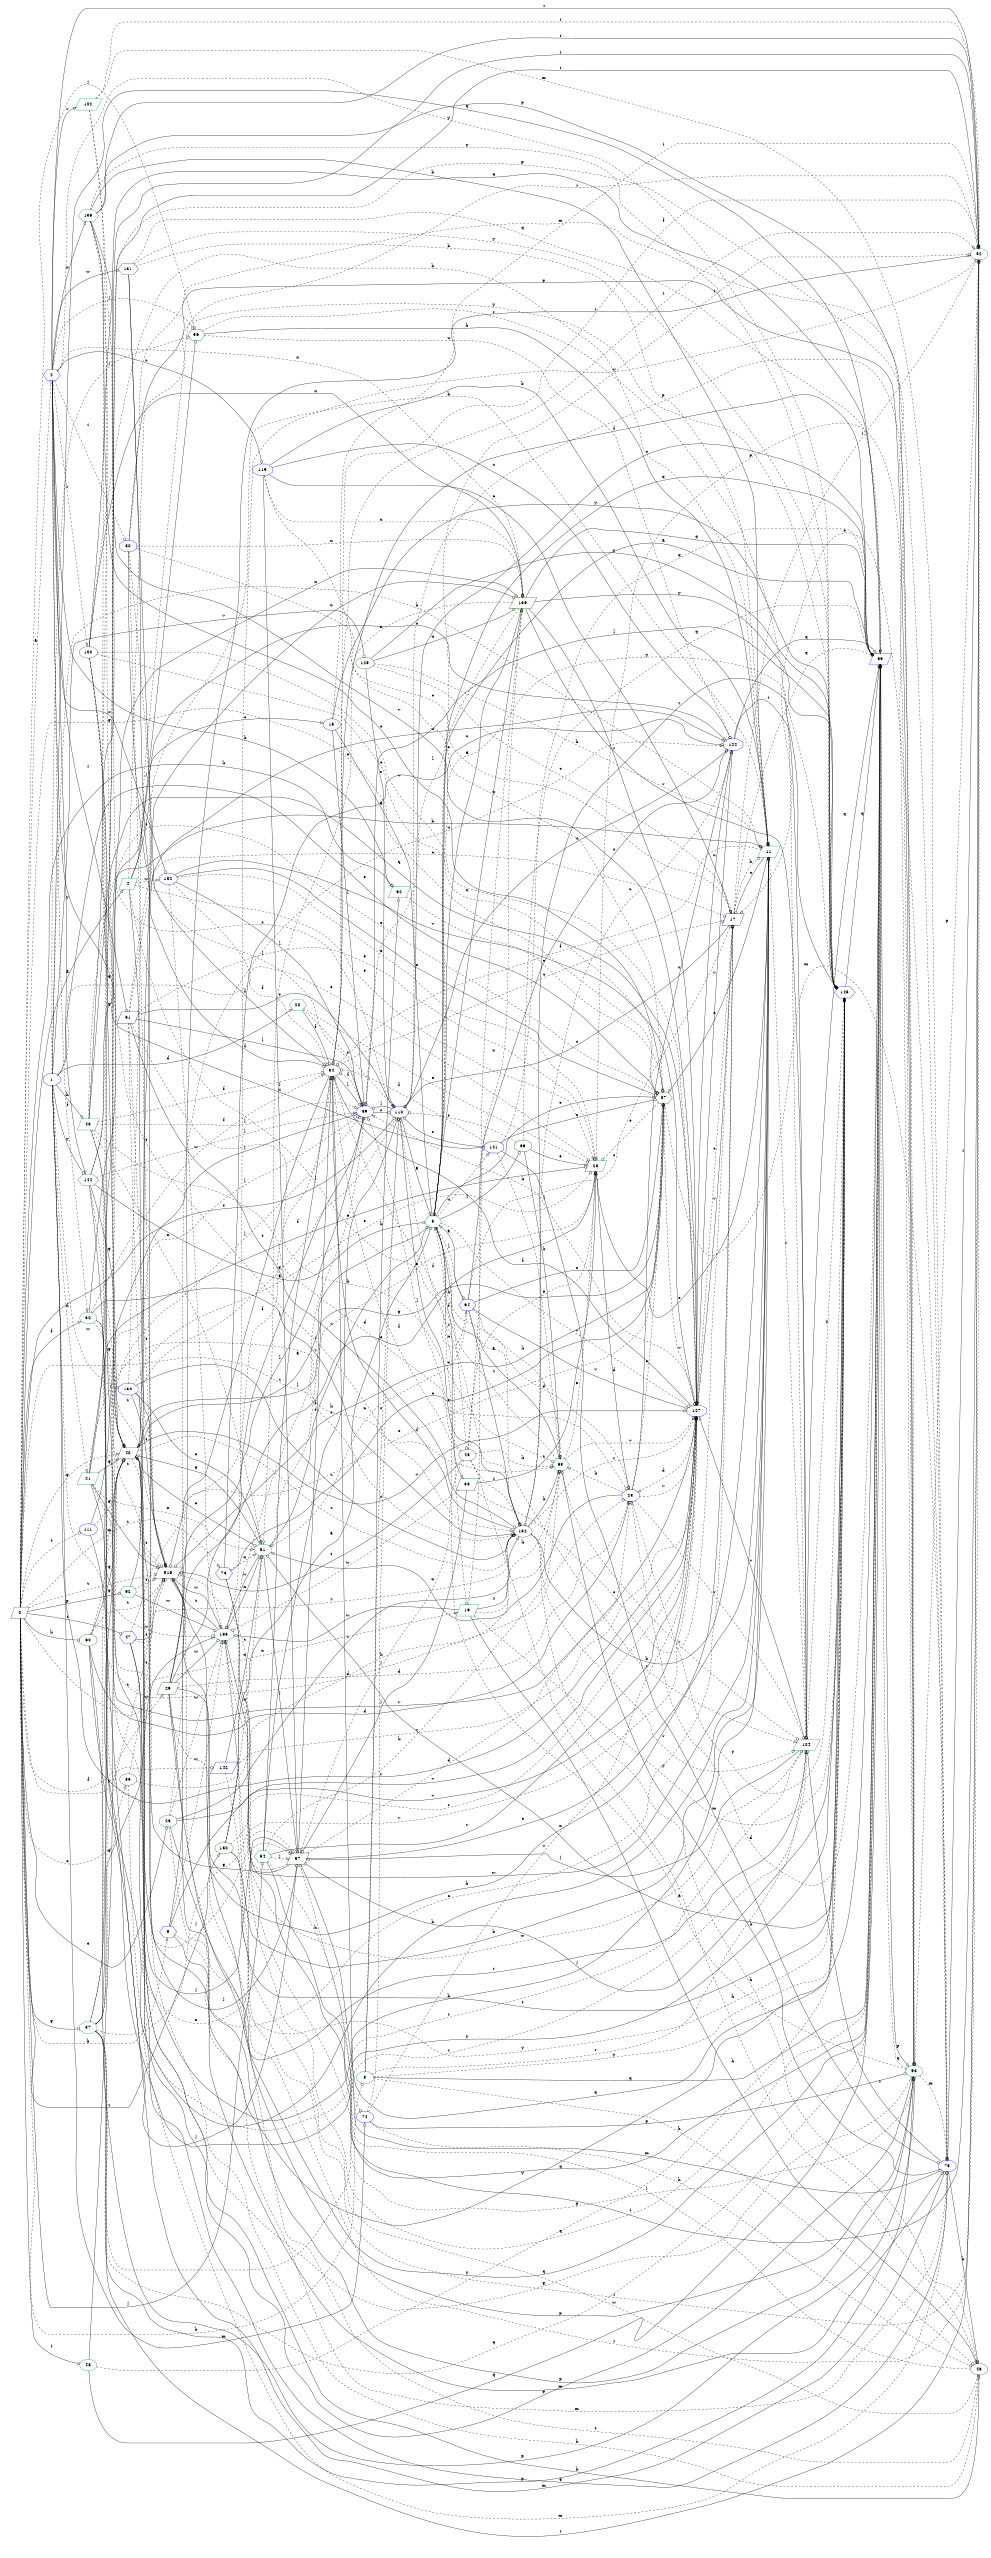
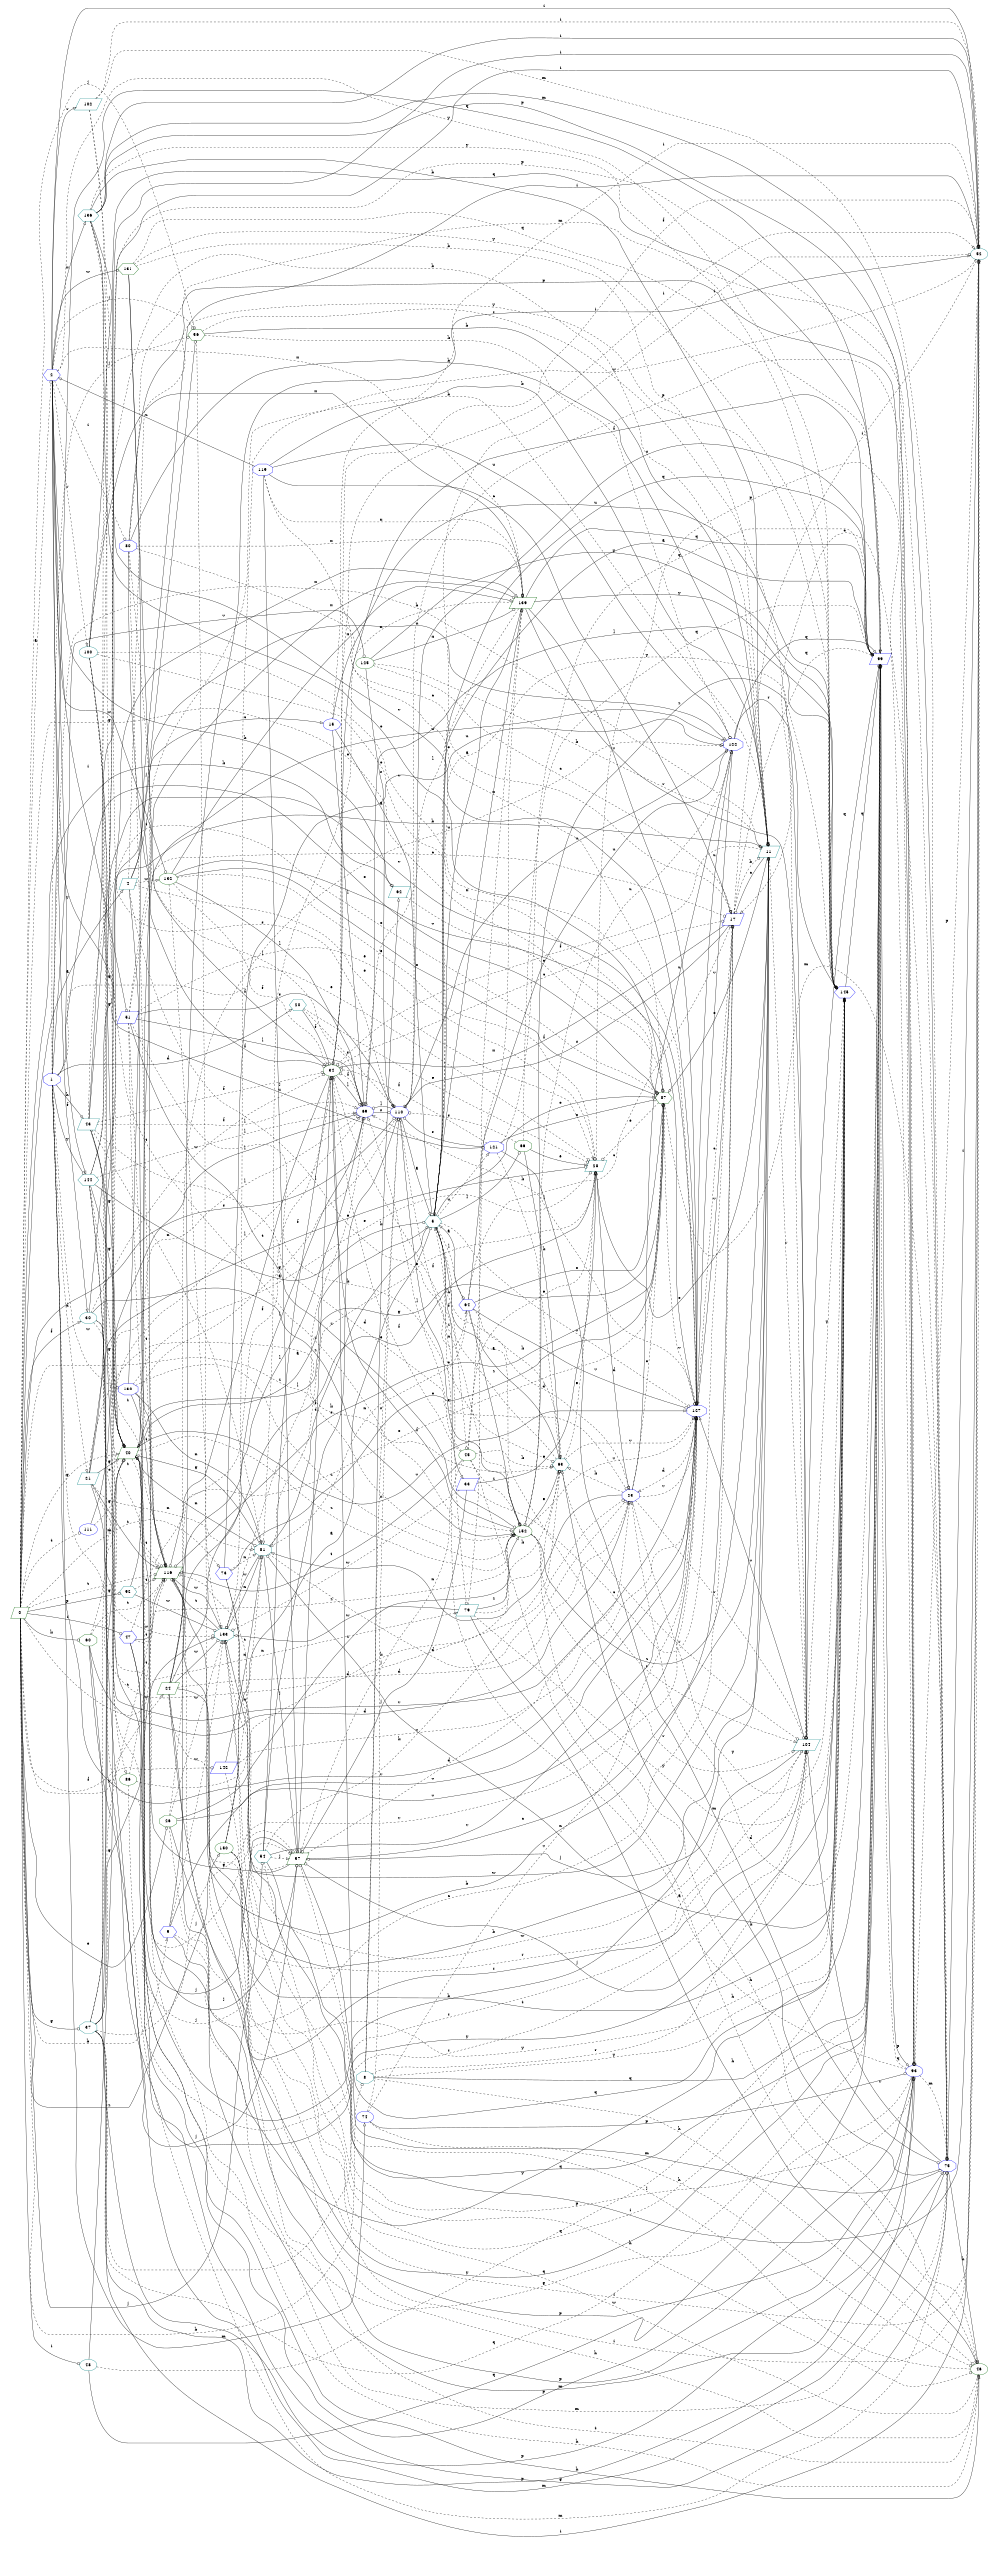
(449, 338) -> (449, 338)
(176, 373) -> (158, 423)
(178, 419) -> (178, 419)
(596, 503) -> (596, 503)
(88, 652) -> (88, 652)
none -> (310, 680)
none -> (927, 768)
(266, 804) -> (266, 804)
(902, 807) -> (898, 841)
(399, 862) -> (399, 862)
(168, 879) -> (168, 879)
(59, 892) -> (59, 892)
(182, 1169) -> (182, 1169)
(501, 1256) -> (547, 1039)
(299, 1453) -> (299, 1453)
(544, 1457) -> (544, 1457)
(467, 1484) -> (467, 1484)
(544, 1499) -> (544, 1499)
(110, 1547) -> (110, 1547)
(168, 1573) -> (168, 1573)
(110, 1575) -> (111, 1231)
(467, 1610) -> (467, 1610)
(647, 1659) -> (647, 1659)
none -> (469, 1667)
(168, 1689) -> (168, 1689)
(553, 1747) -> (525, 1959)
(40, 1850) -> (108, 1479)
none -> (234, 1864)
(587, 1883) -> (534, 379)
(313, 1928) -> (509, 2218)
(196, 2020) -> (196, 2020)
(914, 2071) -> (914, 2071)
